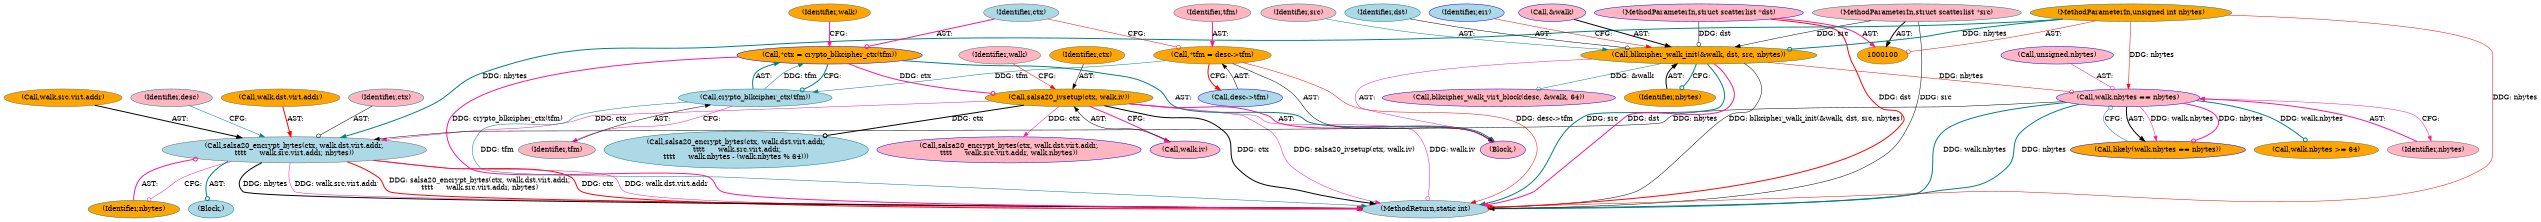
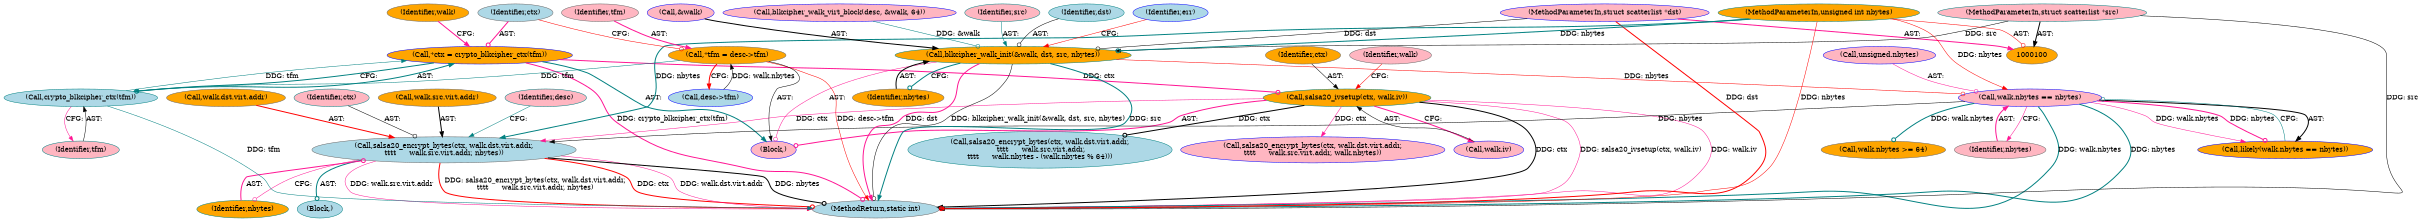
(1601, 76) -> (924, 34)
(1243, 77) -> (764, 77)
